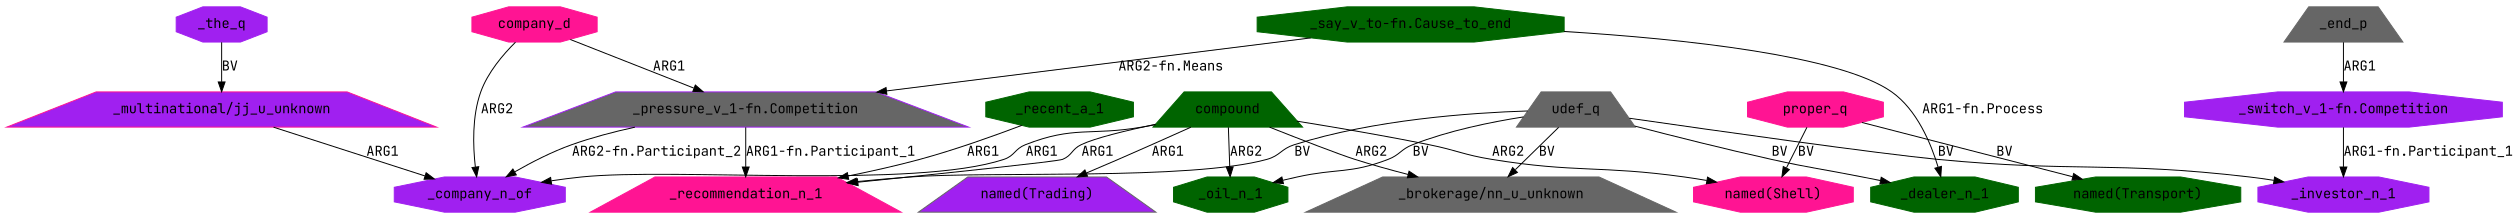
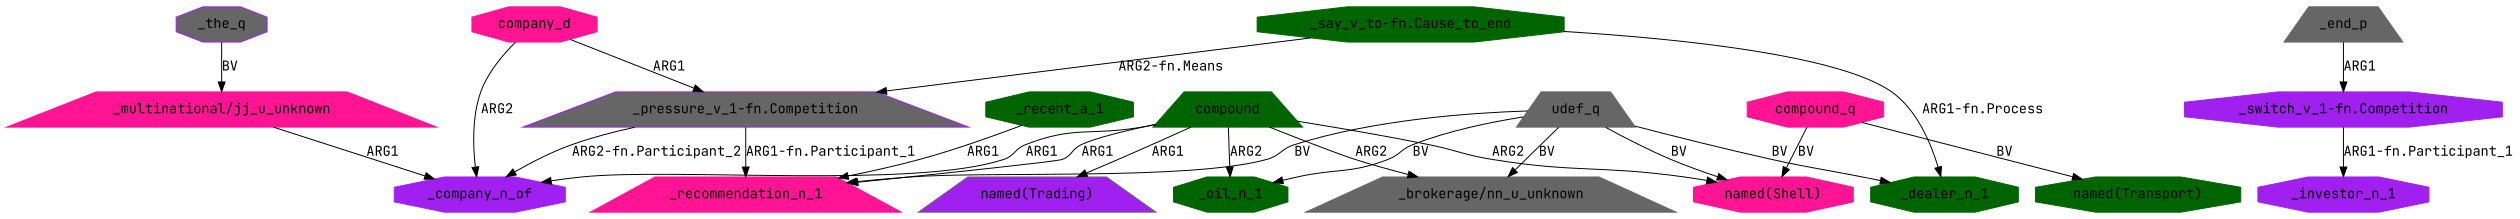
(222, 24) -> (222, 24)
(222, 110) -> (222, 110)
(1815, 110) -> (1815, 110)
(1951, 160) -> (1660, 155)
